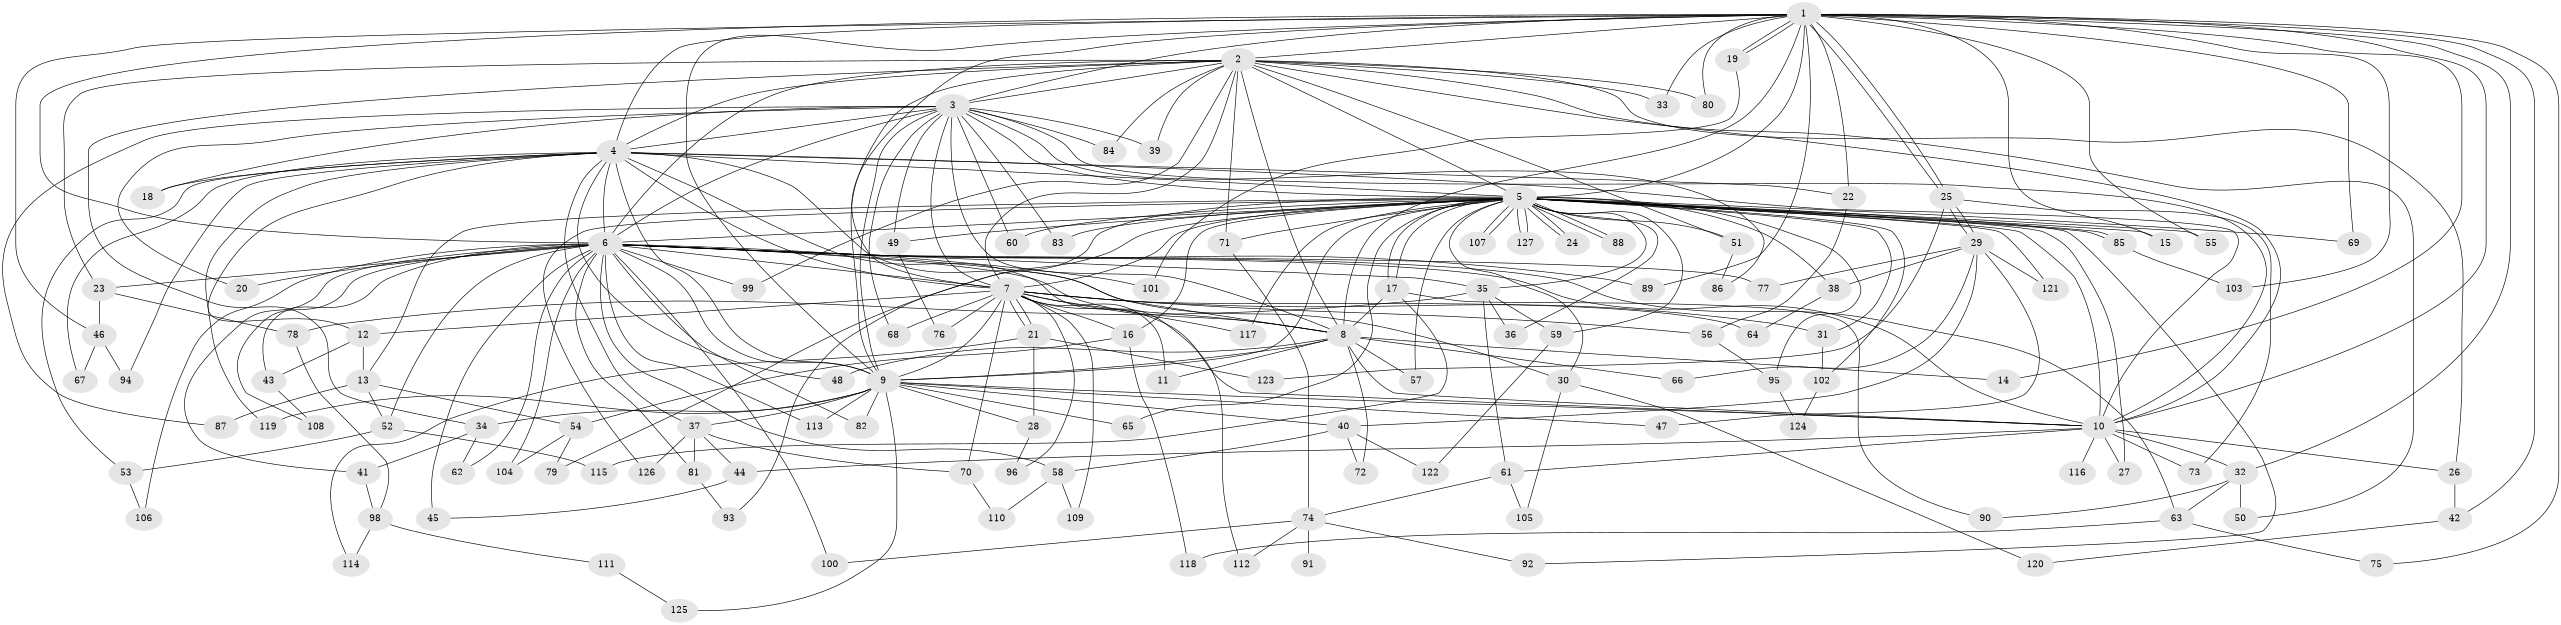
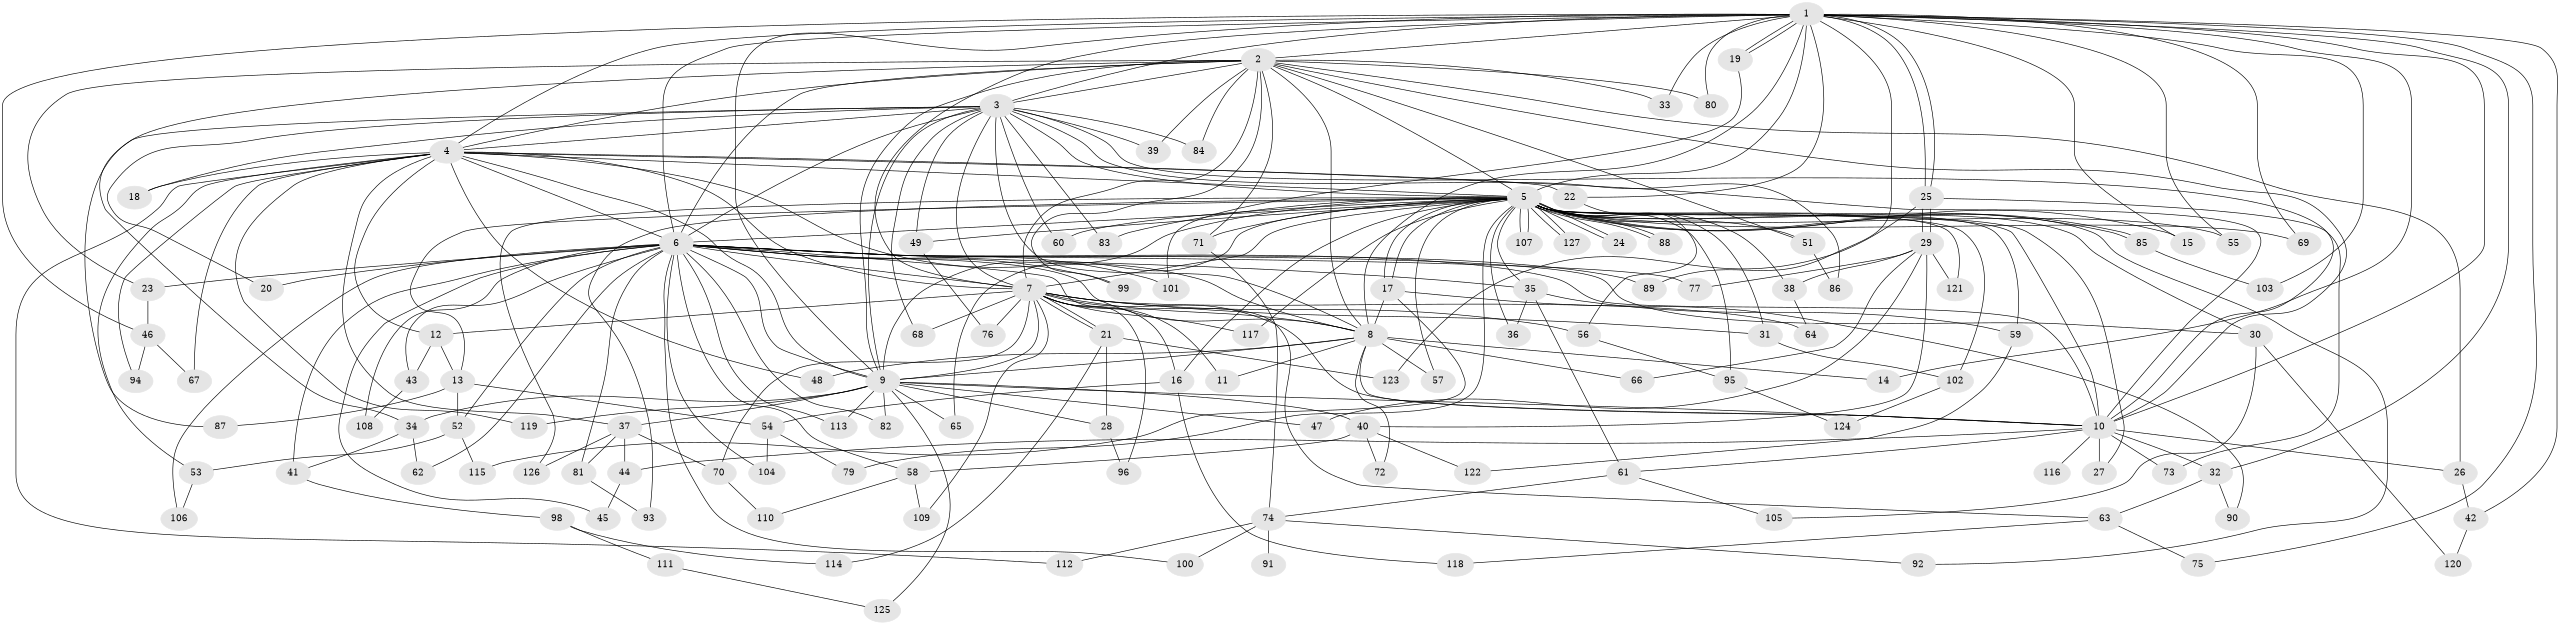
(293, 335) -> none
(2241, 519) -> none
